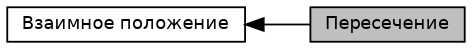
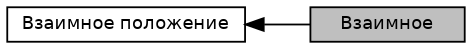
(388, 25) -> (388, 25)
